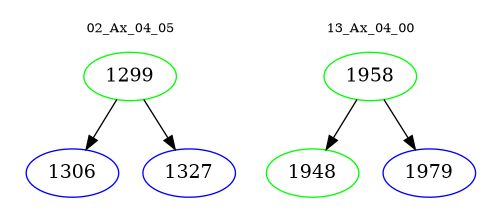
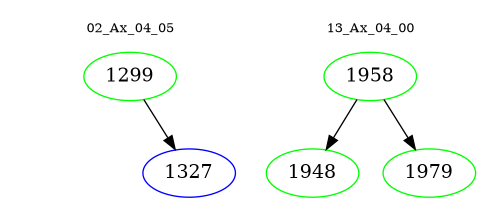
(72, 173) -> none
(429, 173) -> (429, 173)
